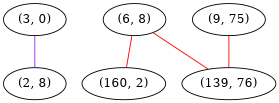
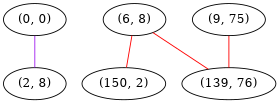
(35, 20) -> (35, 20)
(124, 84) -> (124, 84)
